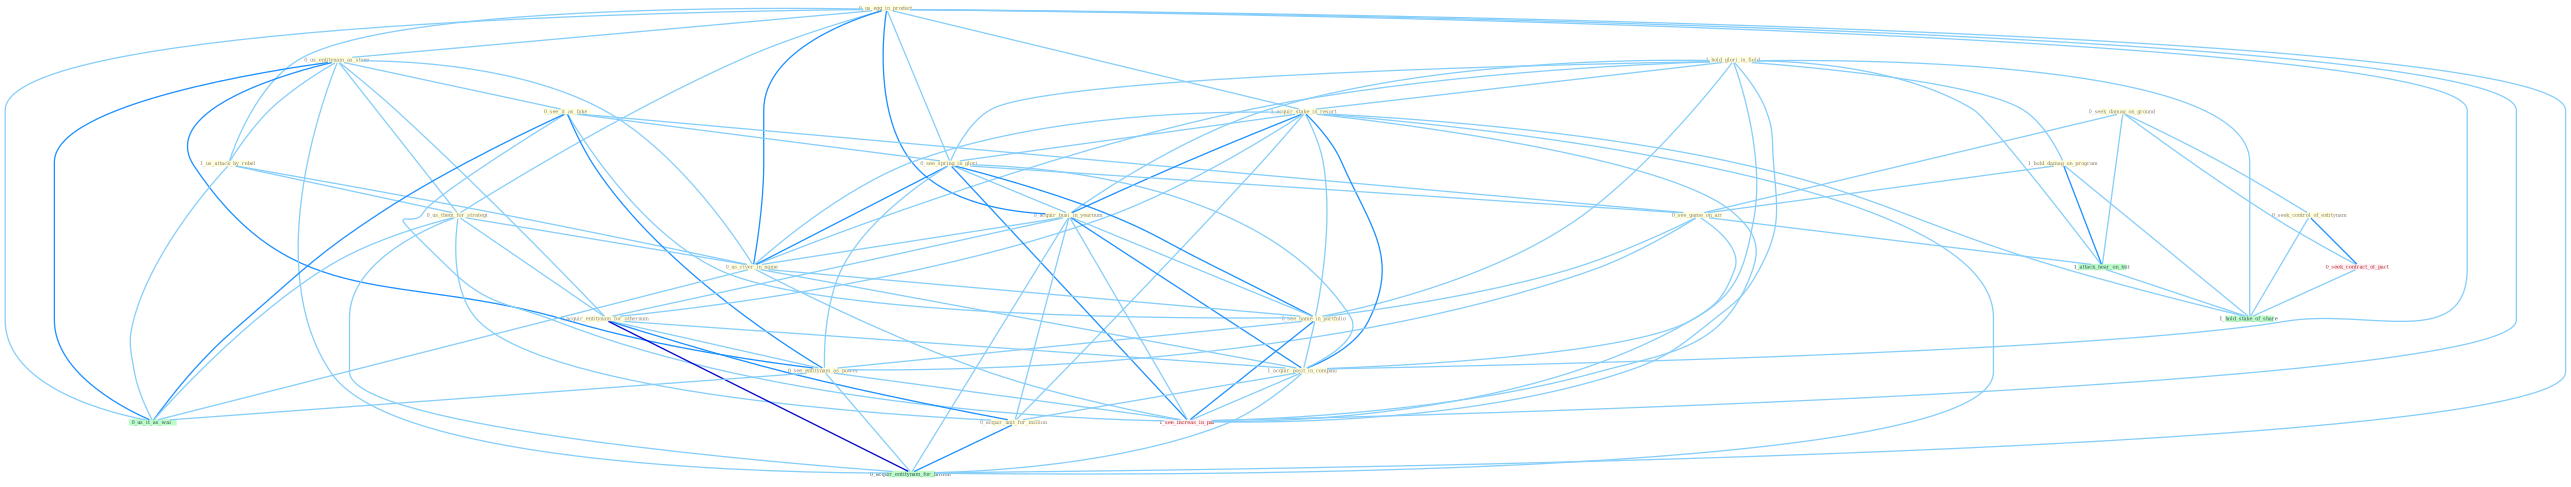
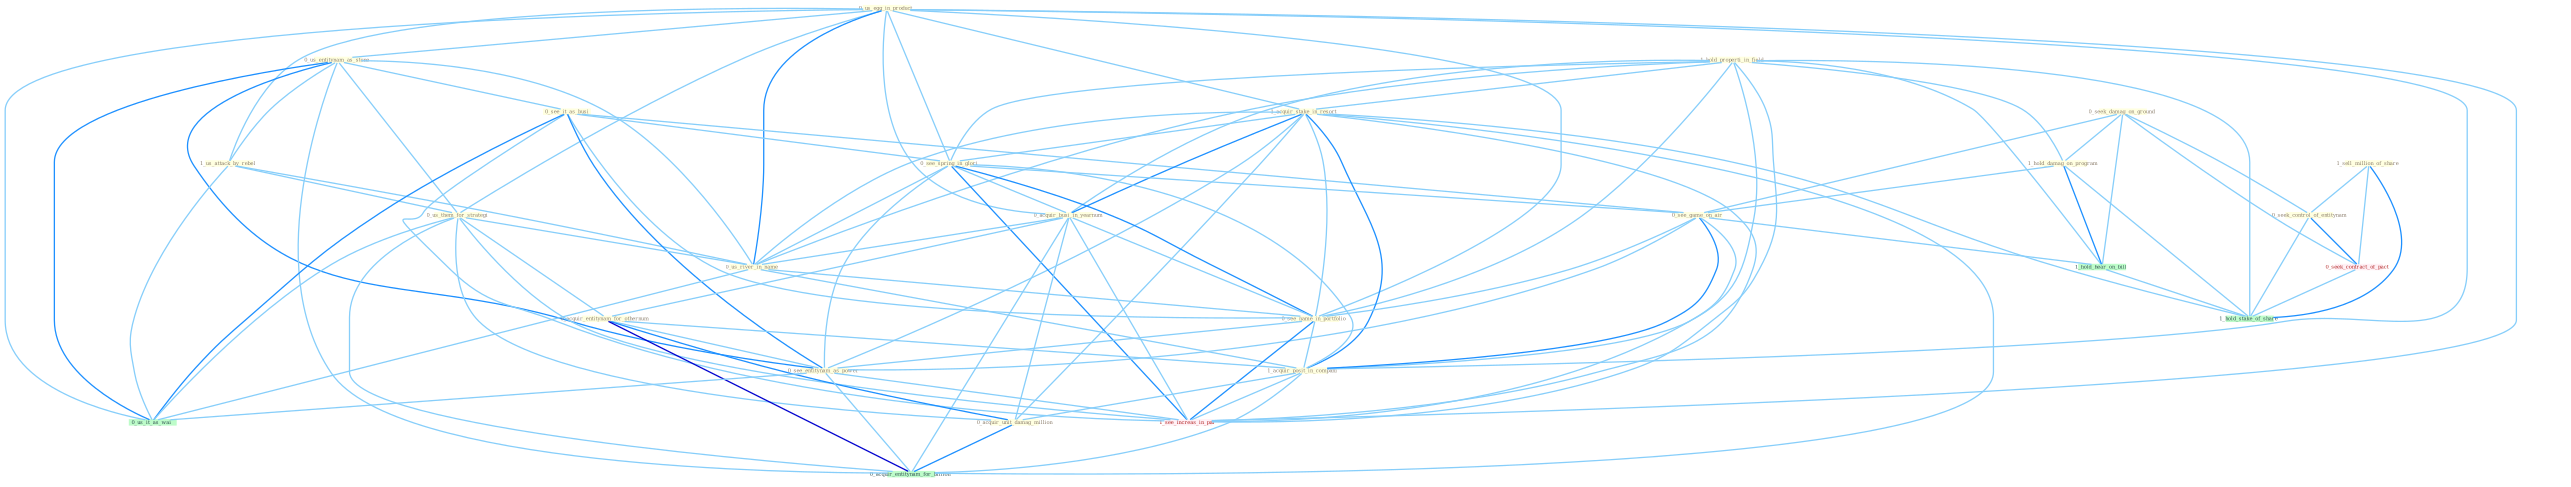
(1733, 60) -> (1733, 60)
(567, 112) -> (567, 112)
none -> (2093, 138)
none -> (2369, 163)
(919, 170) -> (919, 170)
(476, 186) -> none
(852, 215) -> (852, 215)
(2566, 229) -> (1415, 56)
(974, 256) -> (1074, 257)
(2102, 267) -> (2102, 267)
(1186, 293) -> (1656, 326)
(1005, 377) -> (943, 398)
(1015, 422) -> (1015, 422)
